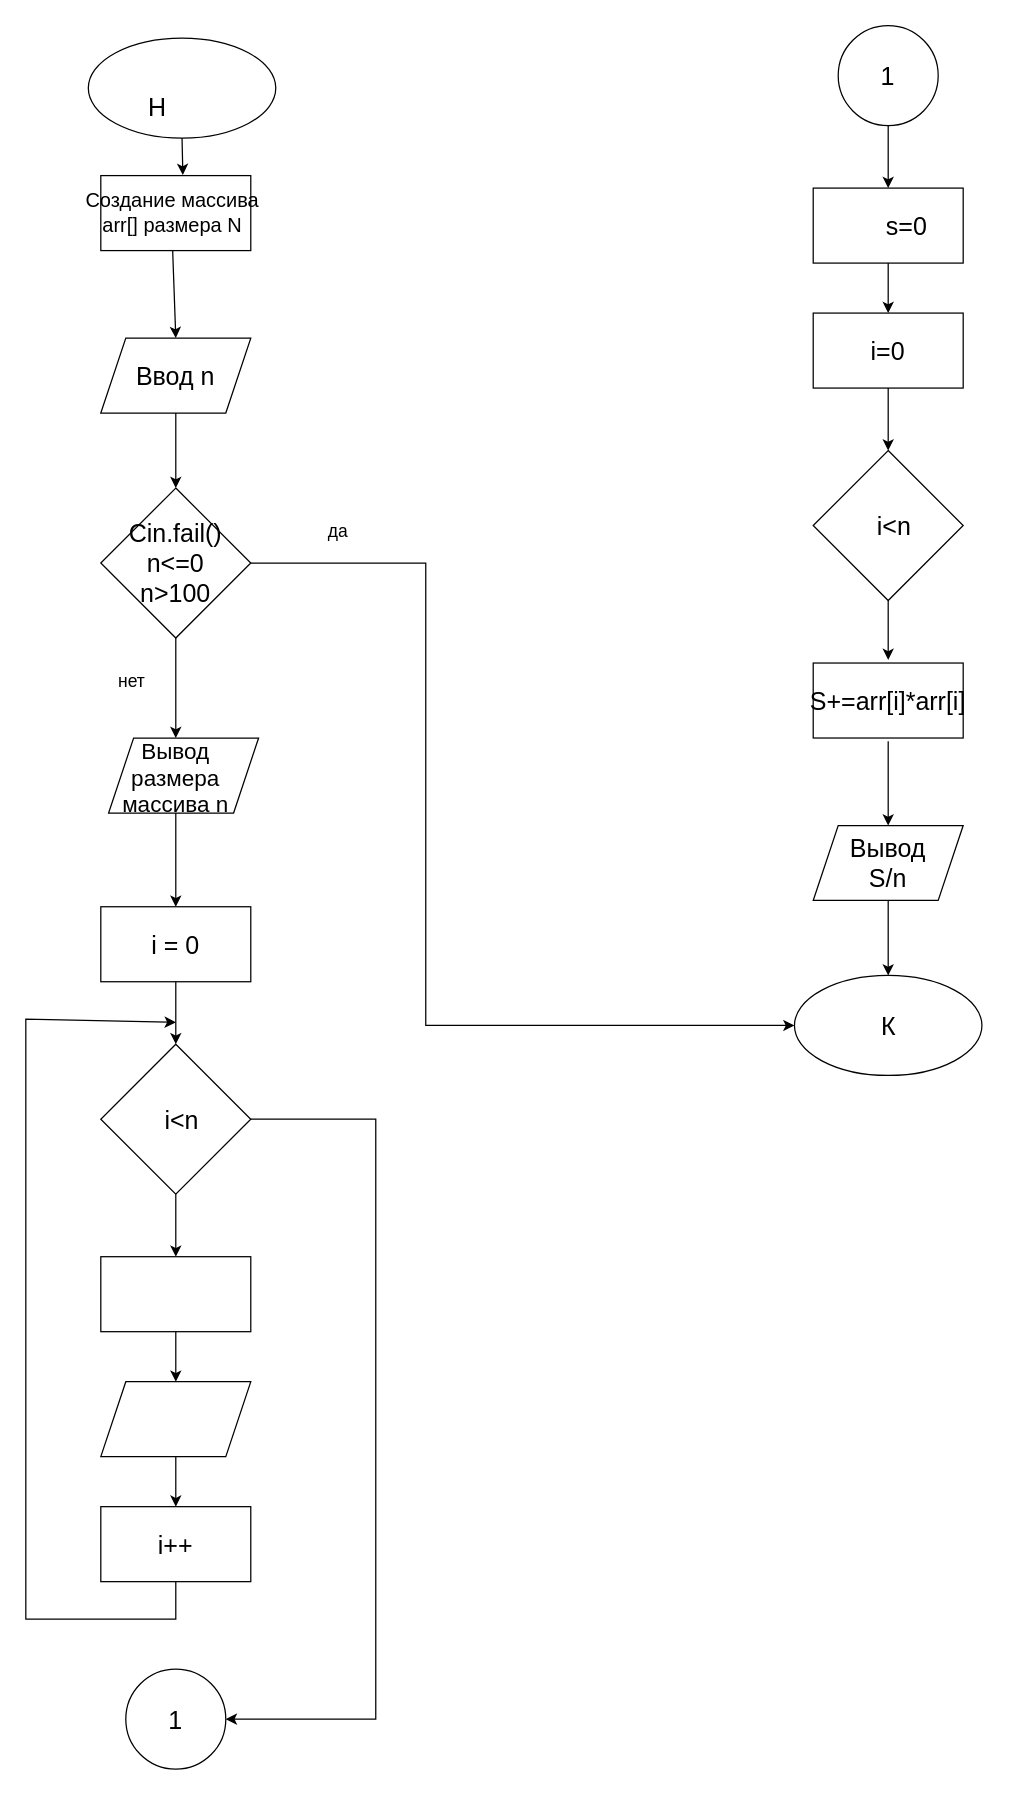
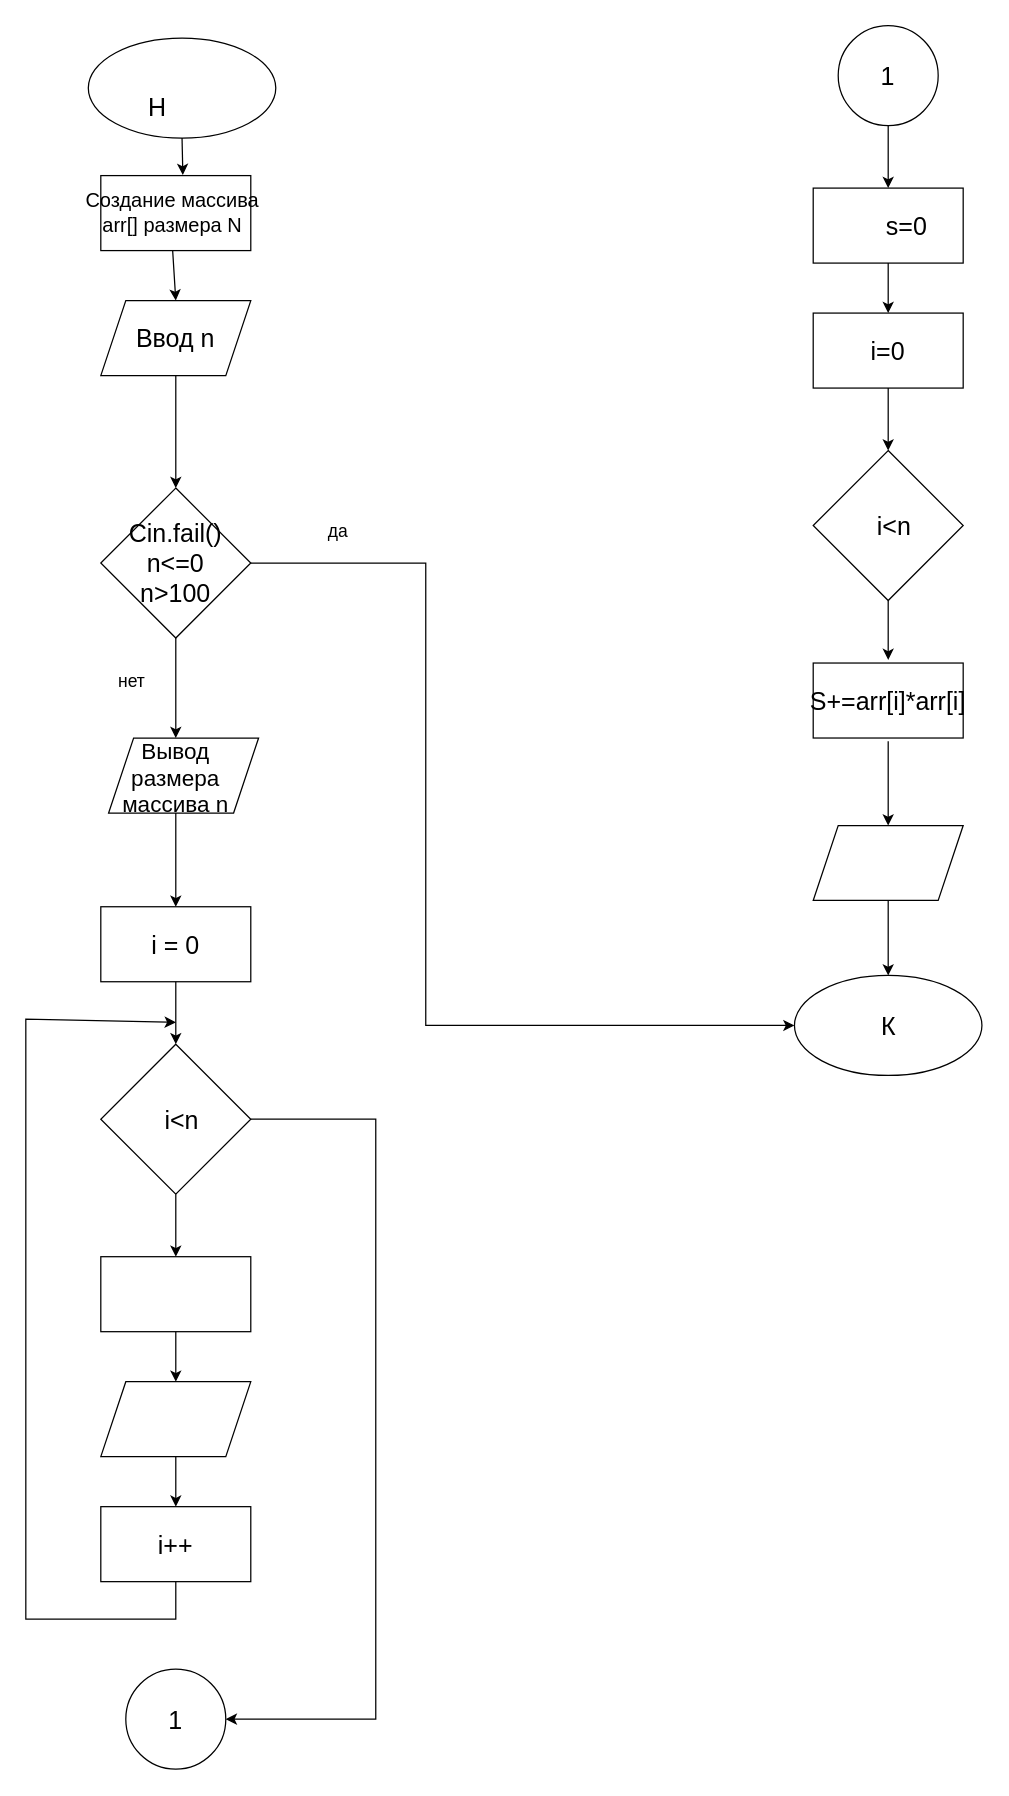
(176, 376) -> (176, 338)
(888, 863) -> none
